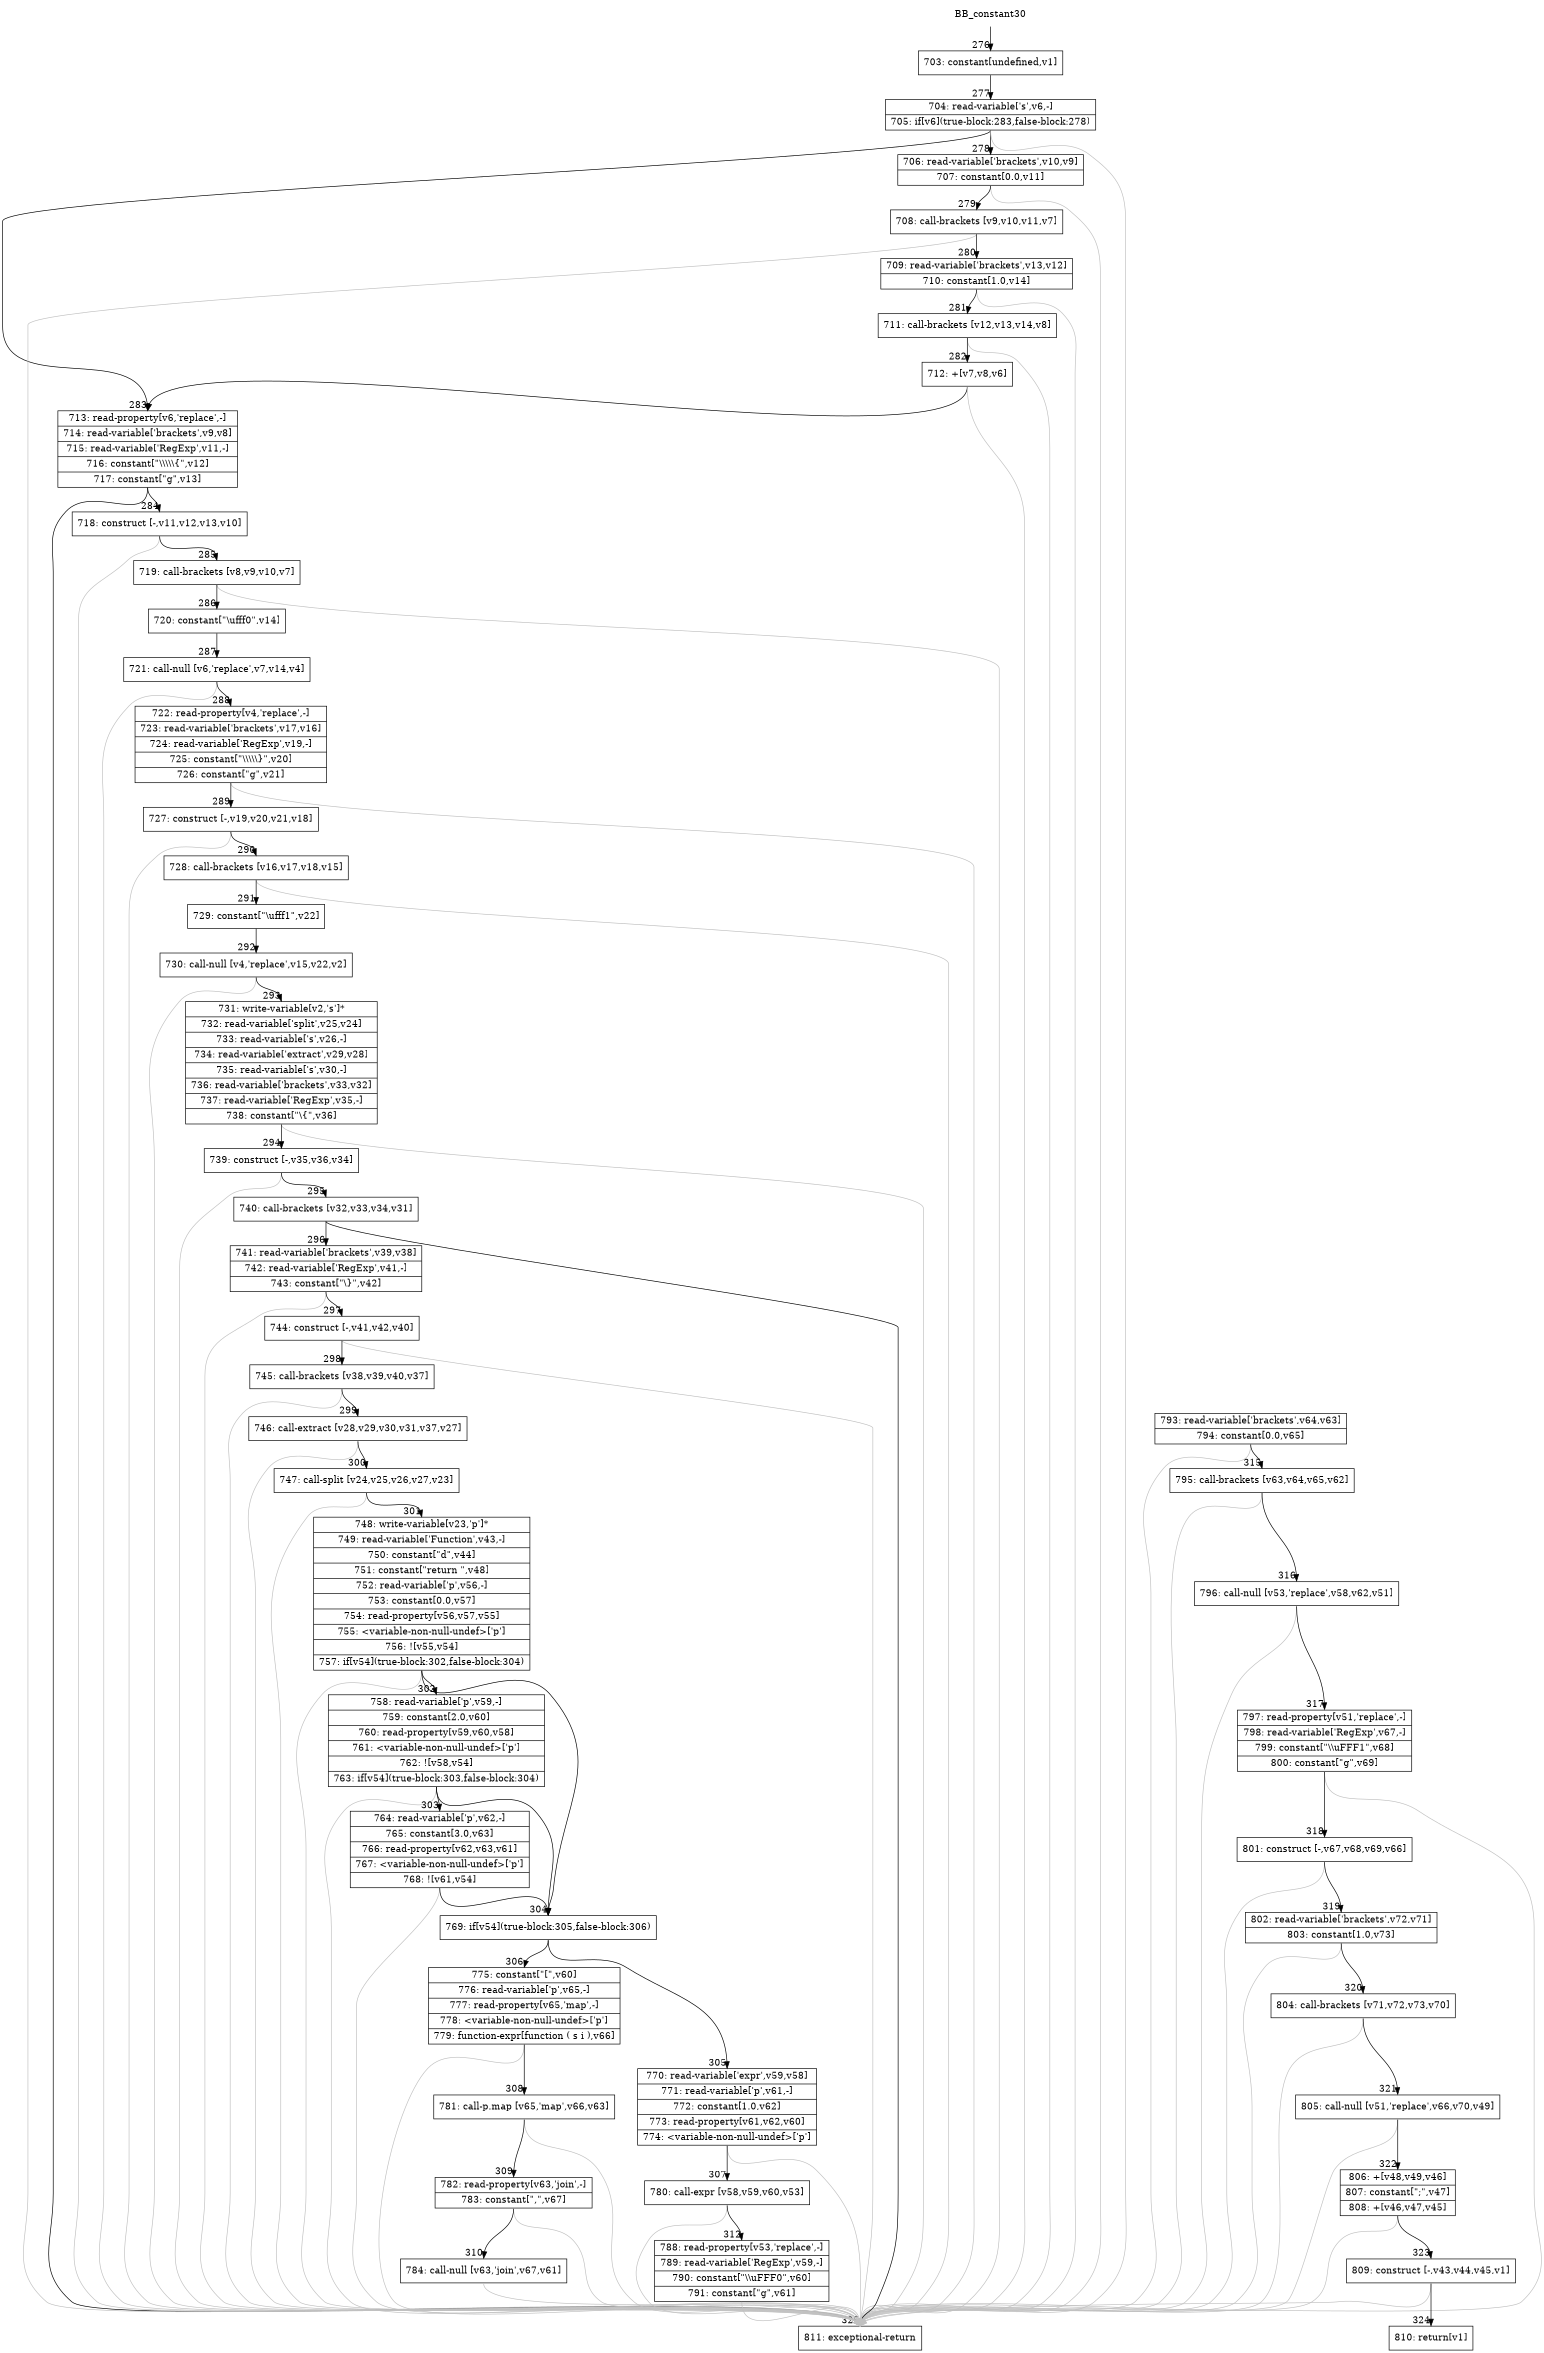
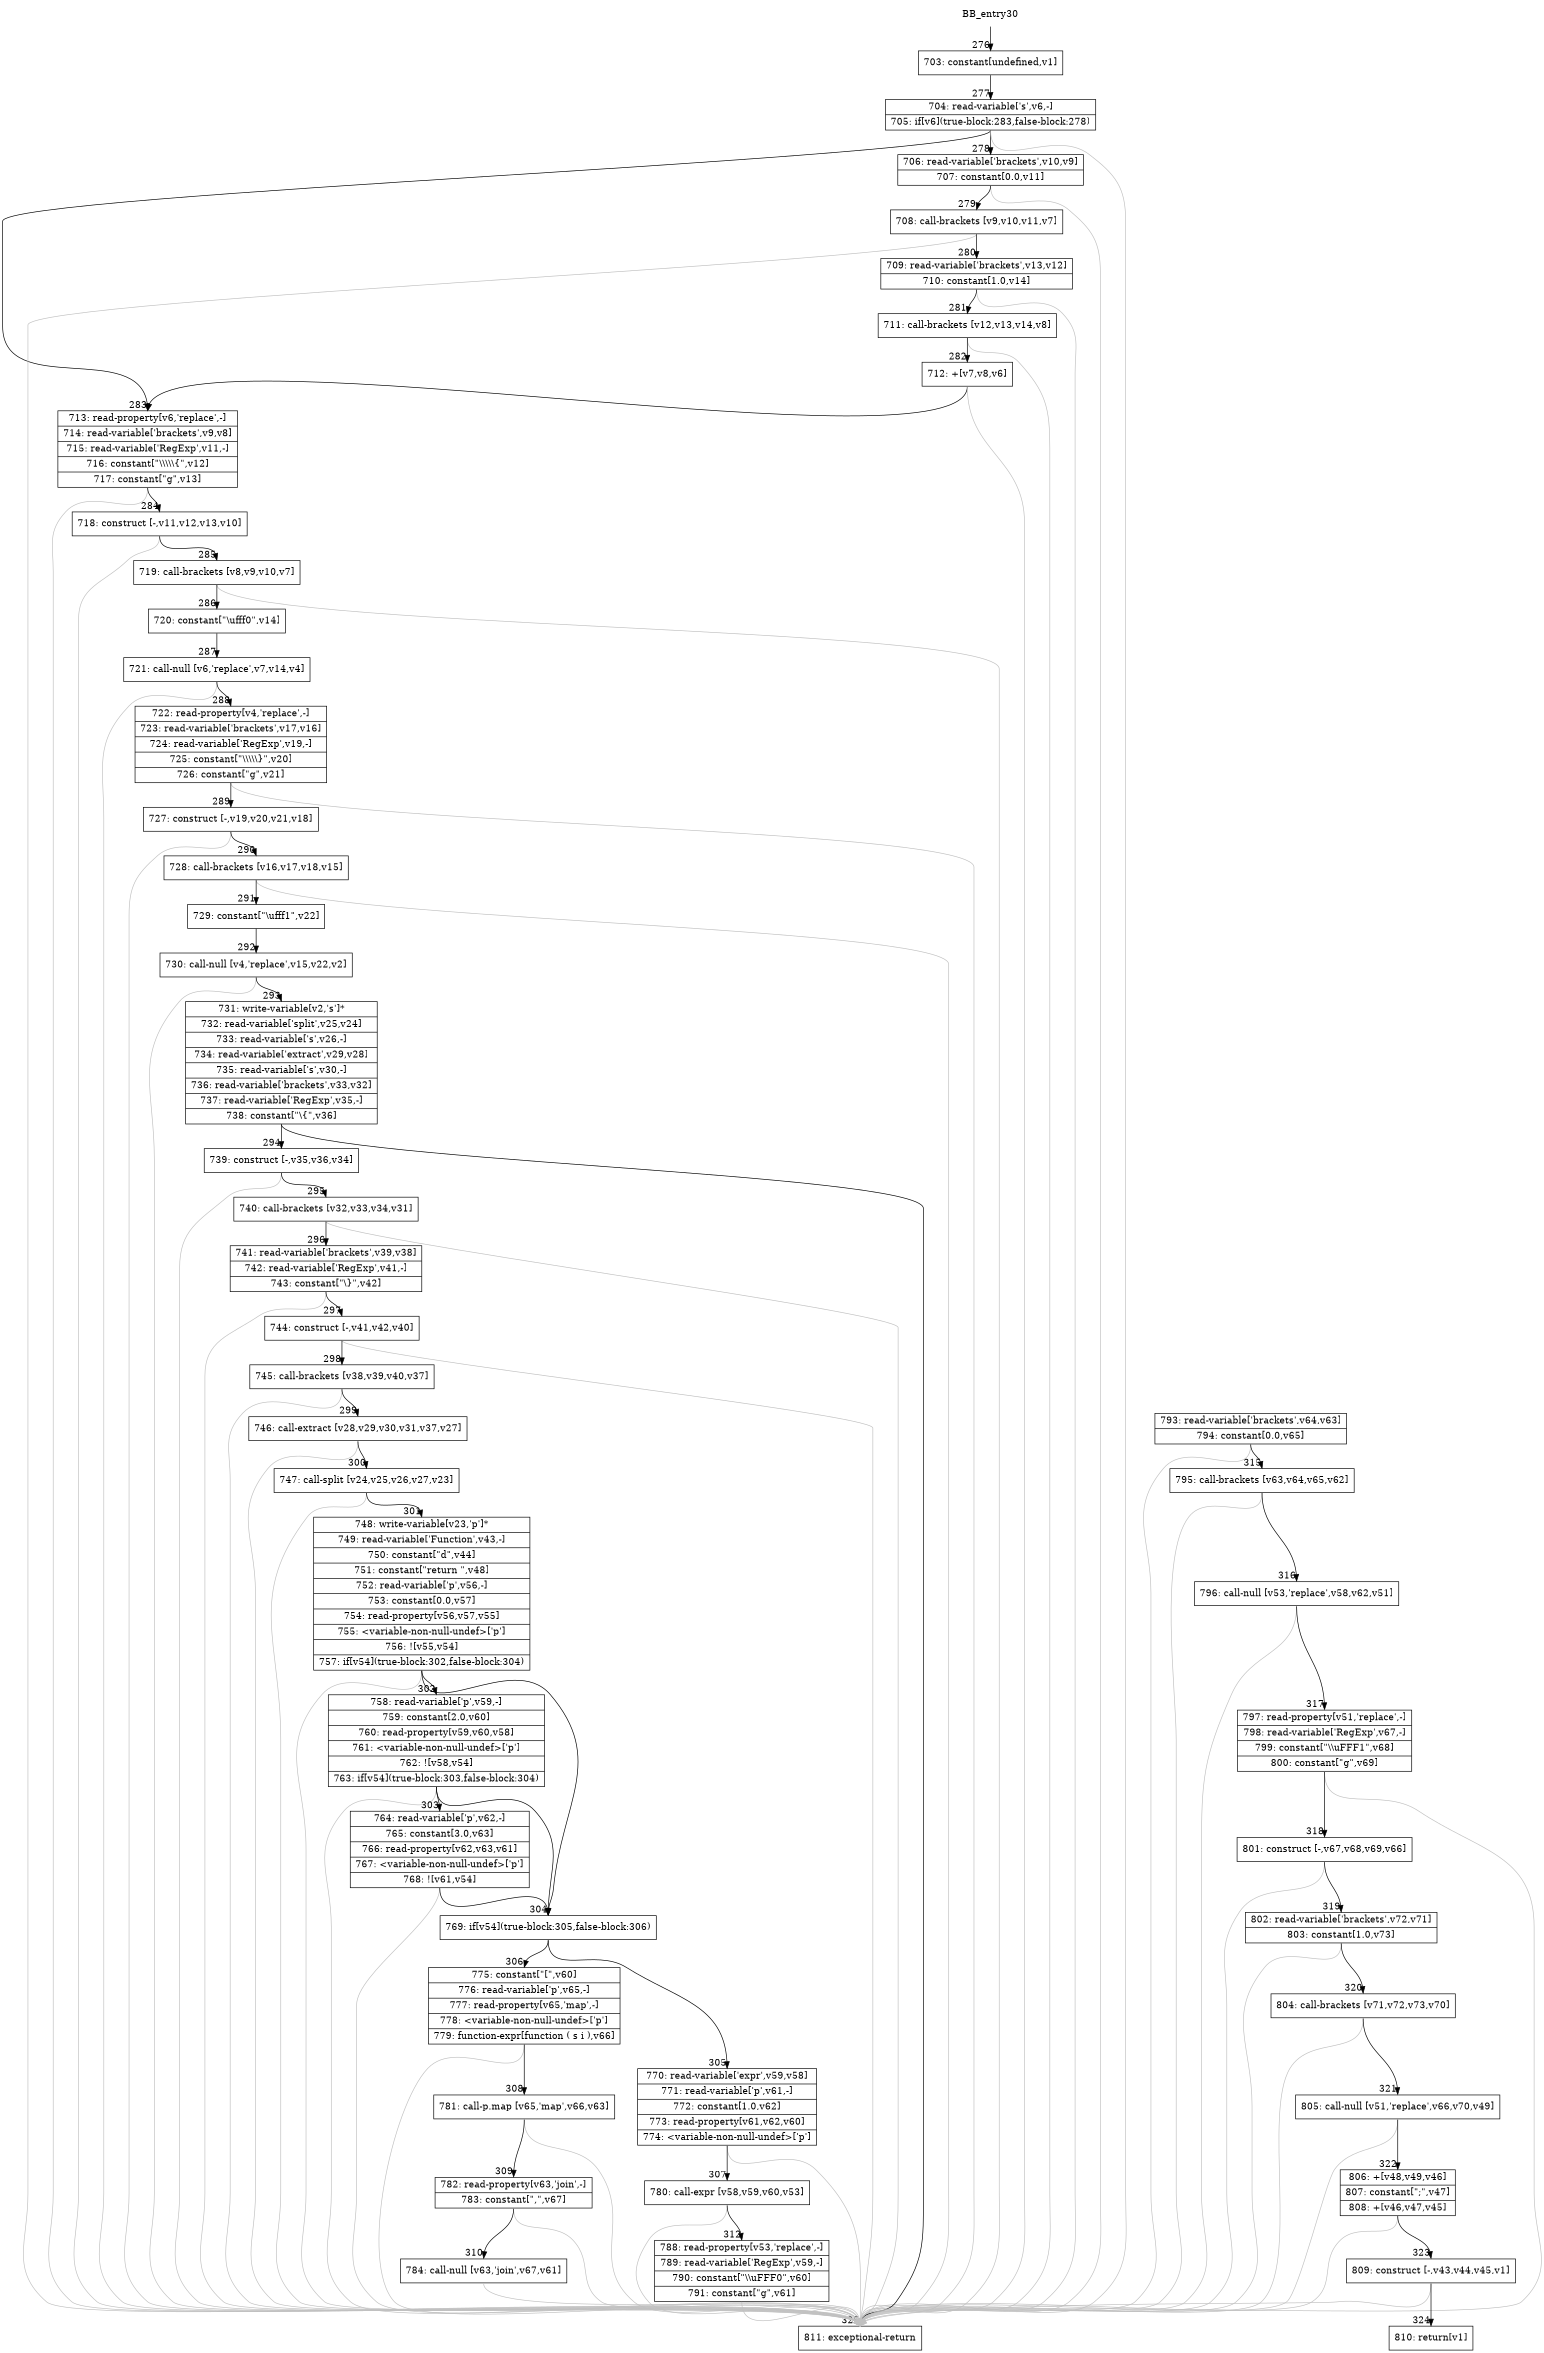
(991, 15) -> (991, 15)
(923, 1453) -> (923, 1453)
(898, 1537) -> (898, 1537)
(53, 1754) -> (53, 1754)
